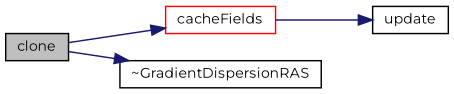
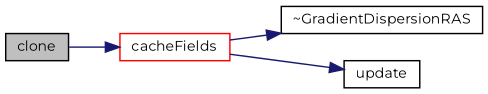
(92, 55) -> (248, 38)
